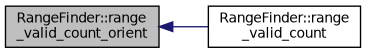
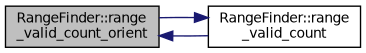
none -> (177, 17)
